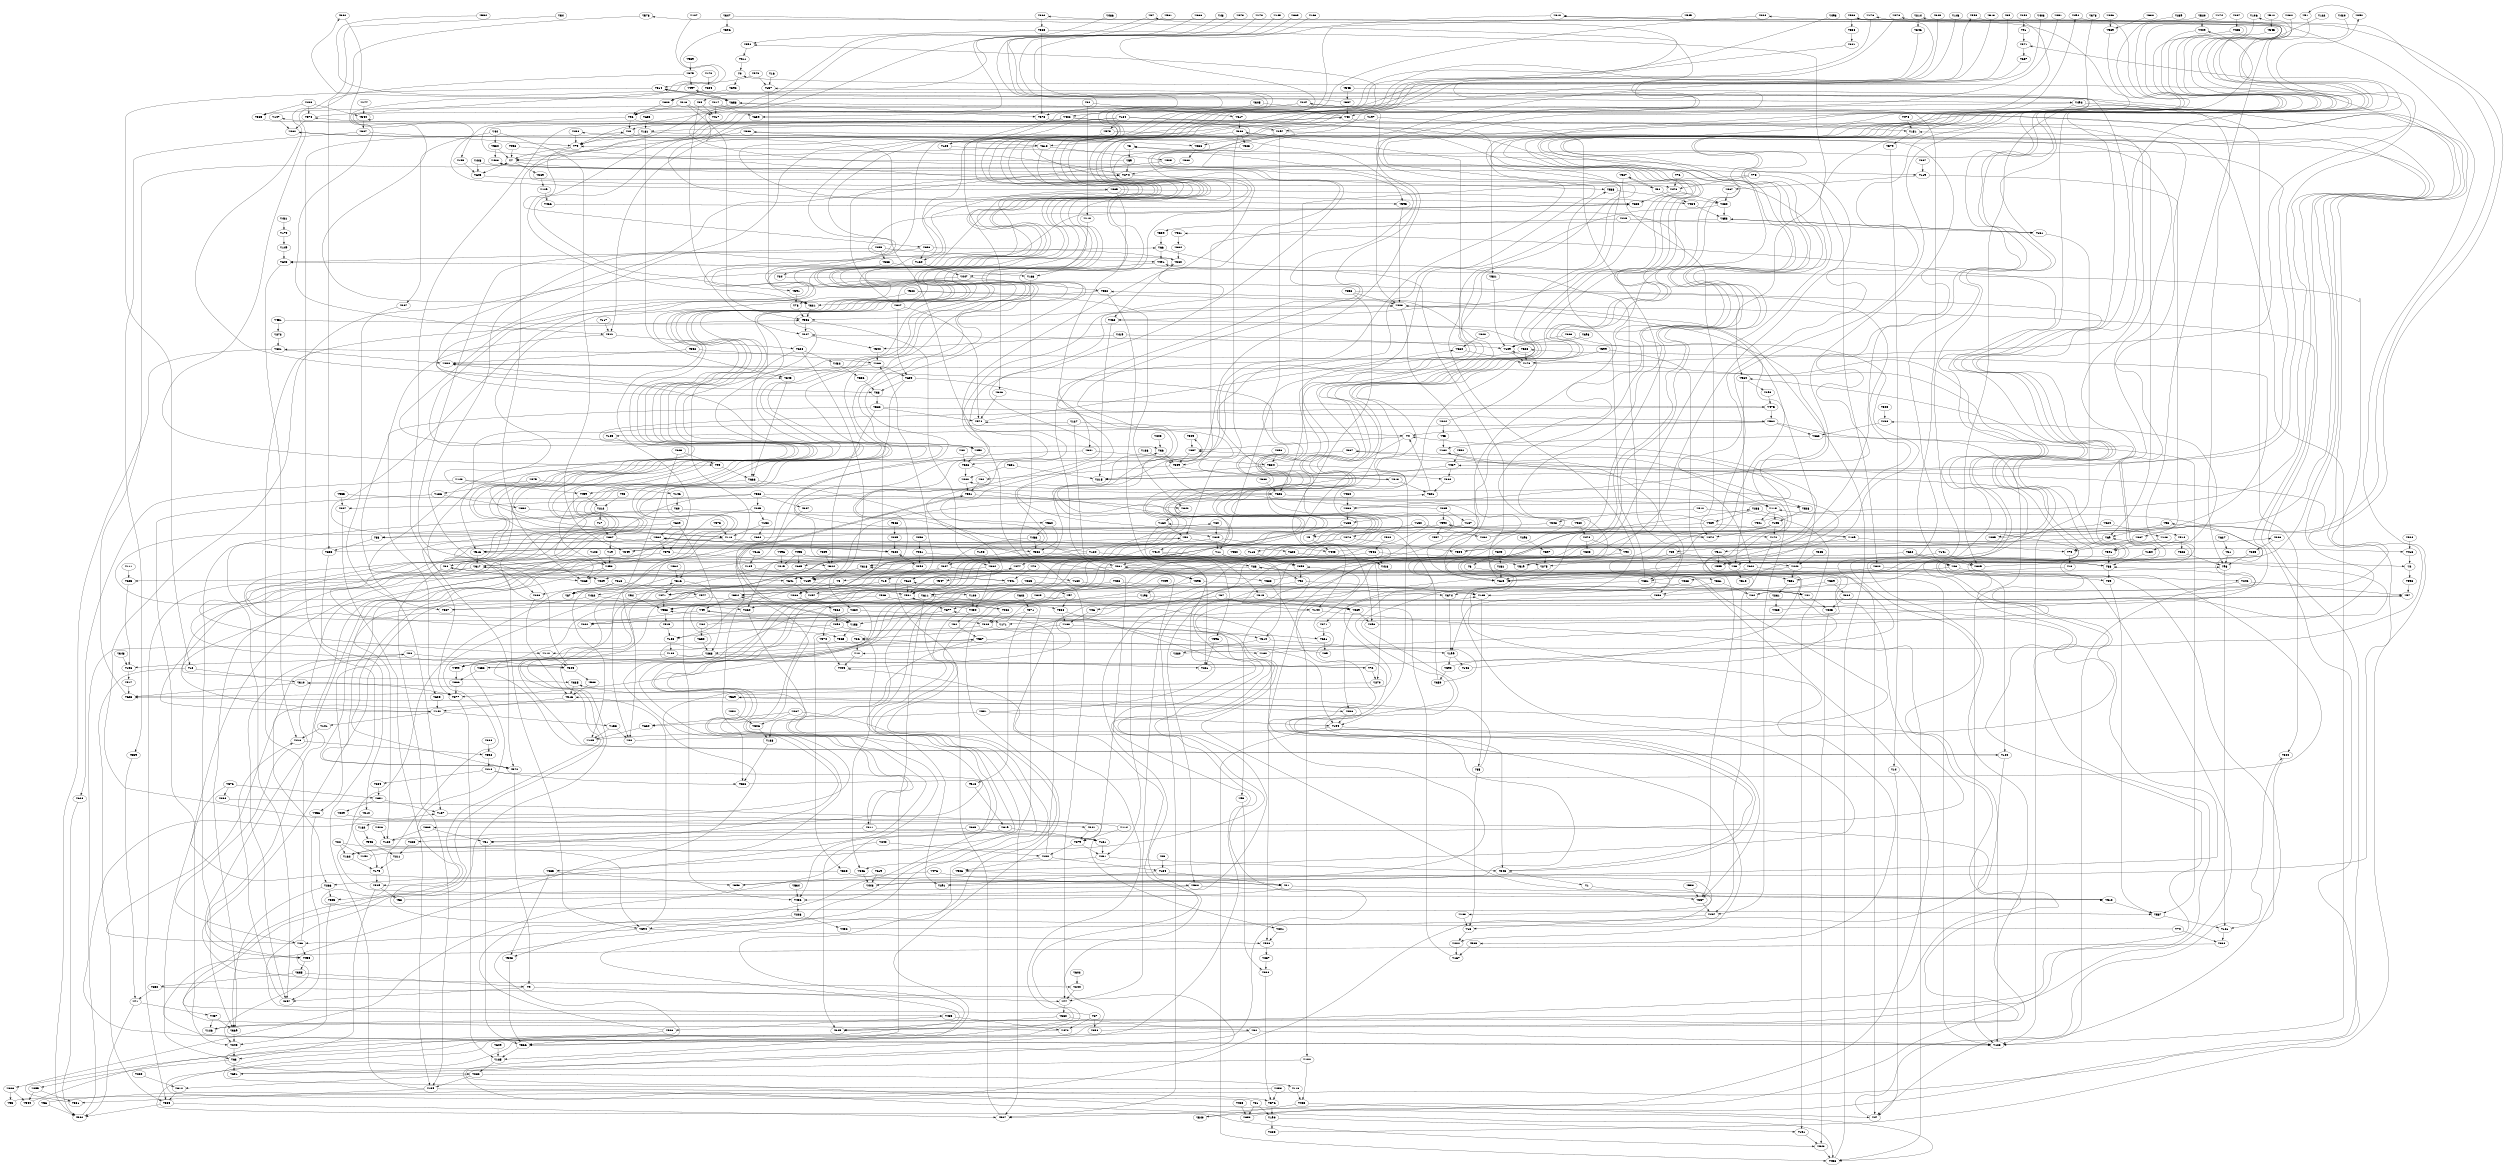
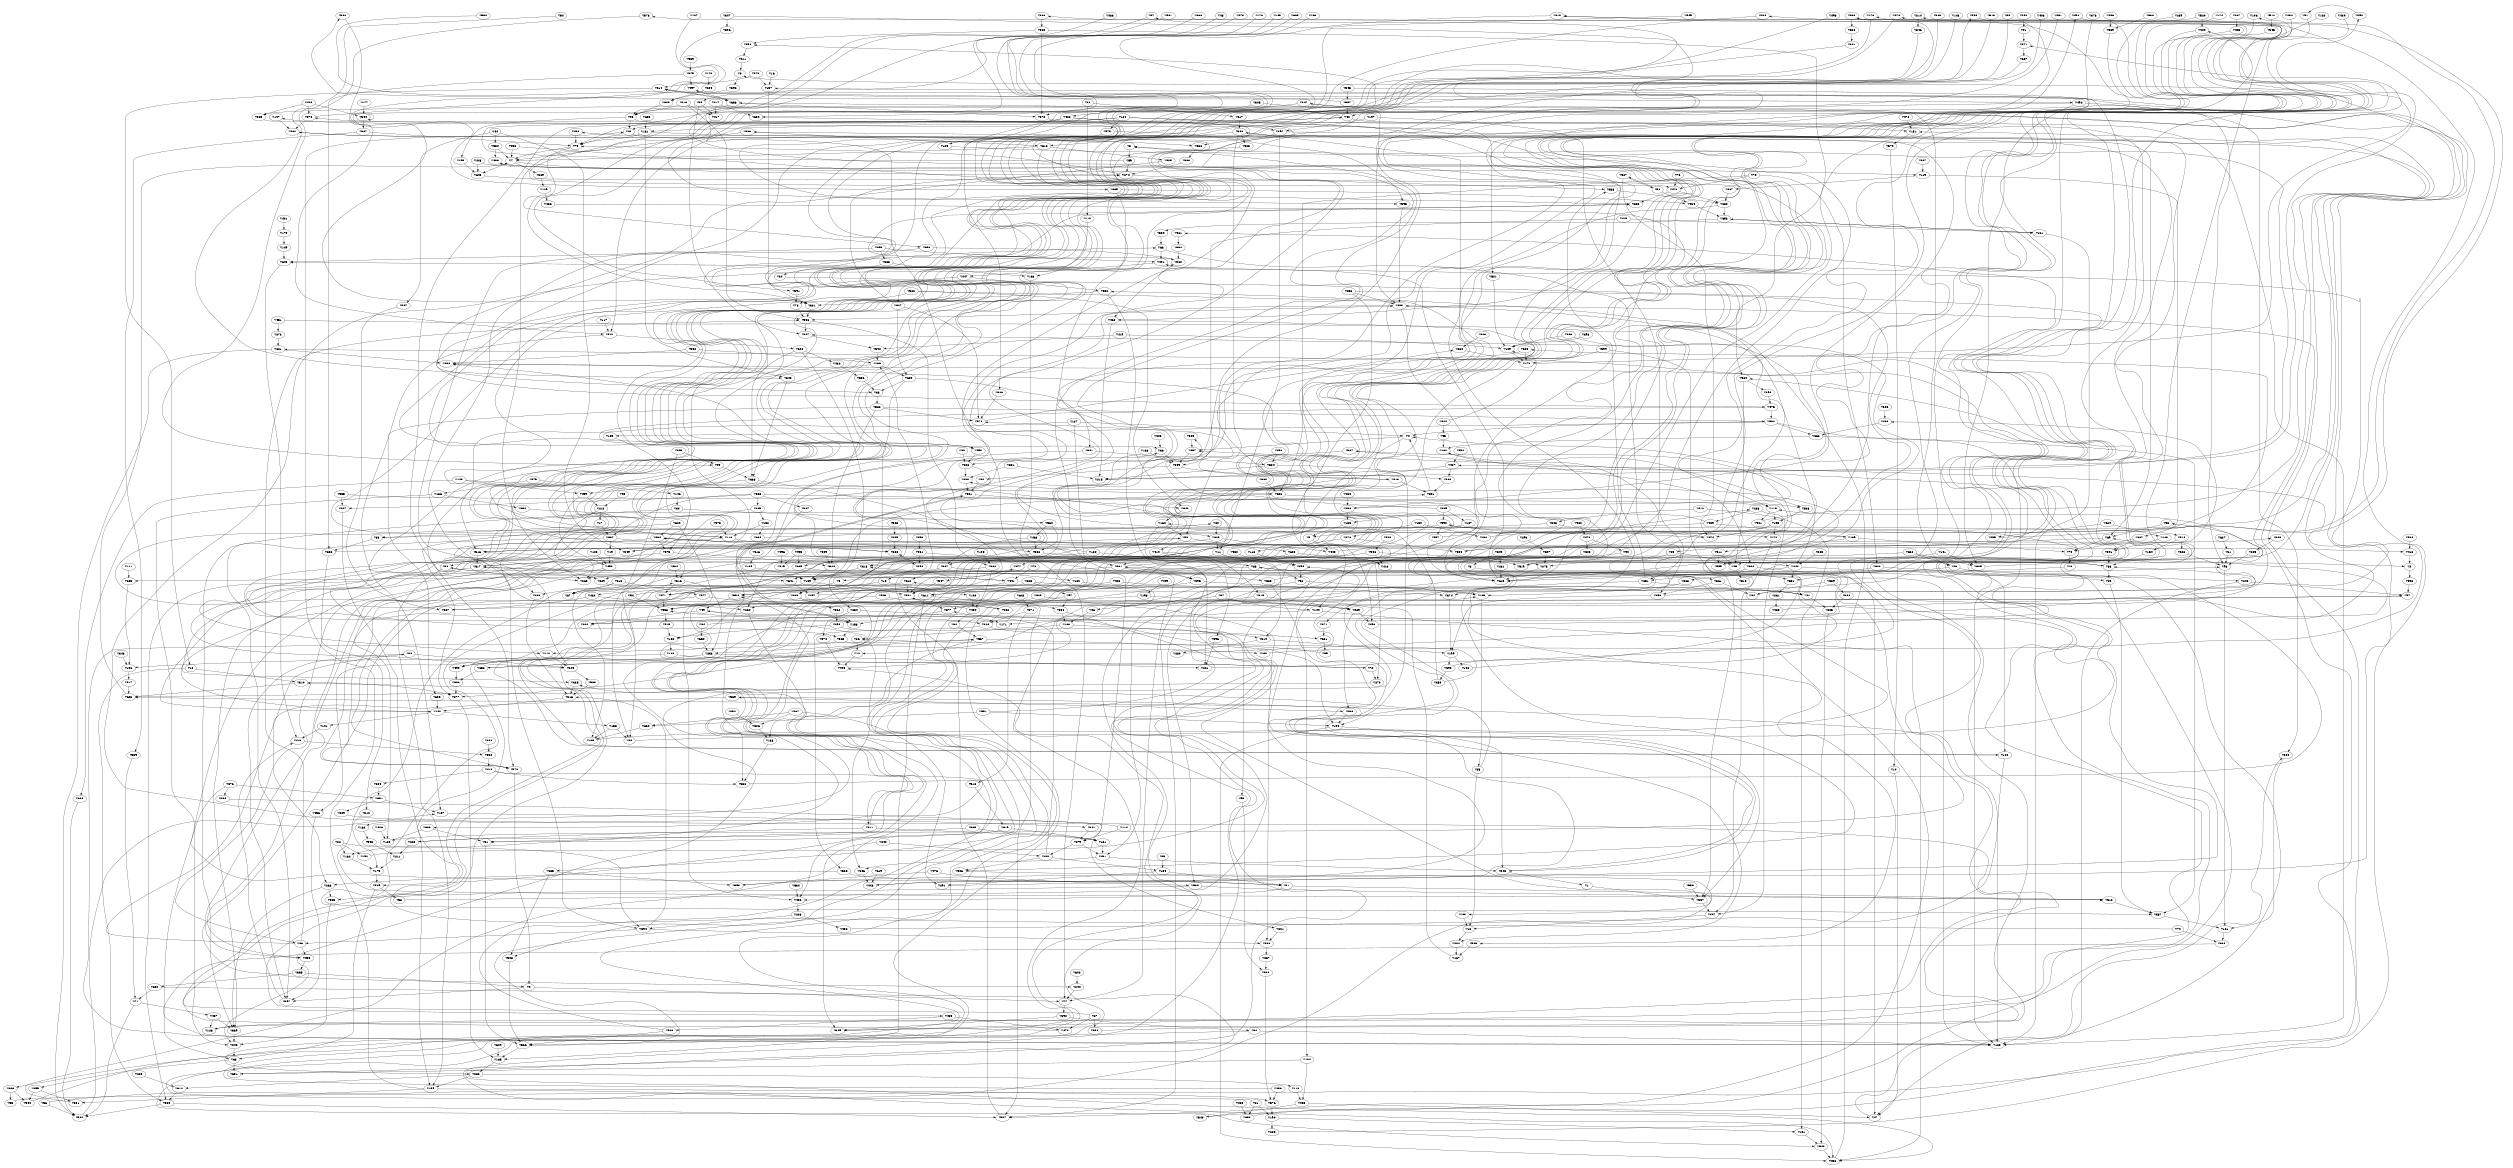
(919, 262) -> none
(795, 739) -> (858, 747)
(1063, 1016) -> (1063, 1016)
